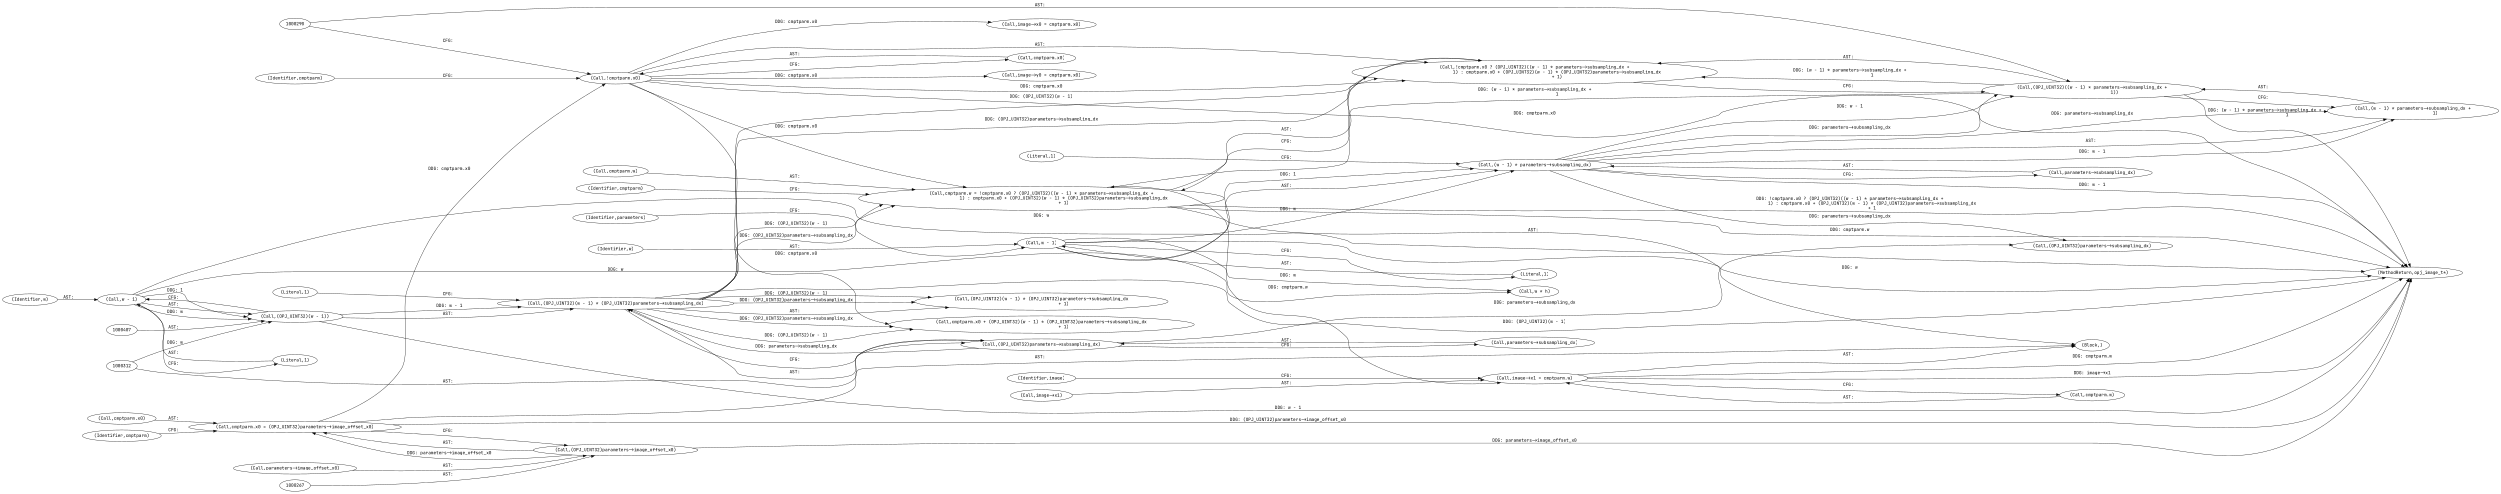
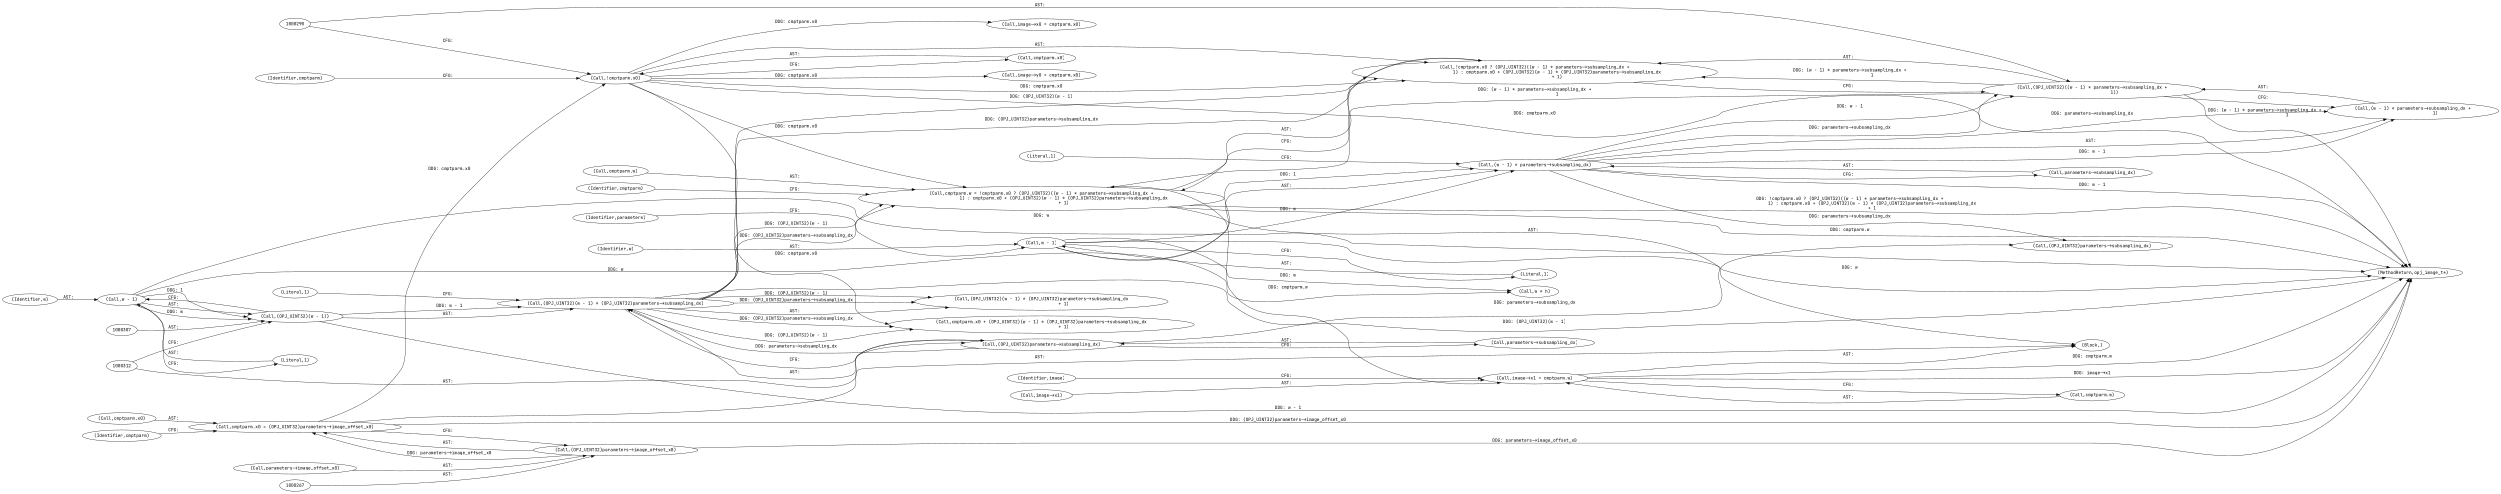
(122, 330) -> (122, 330)
(175, 343) -> (175, 343)
